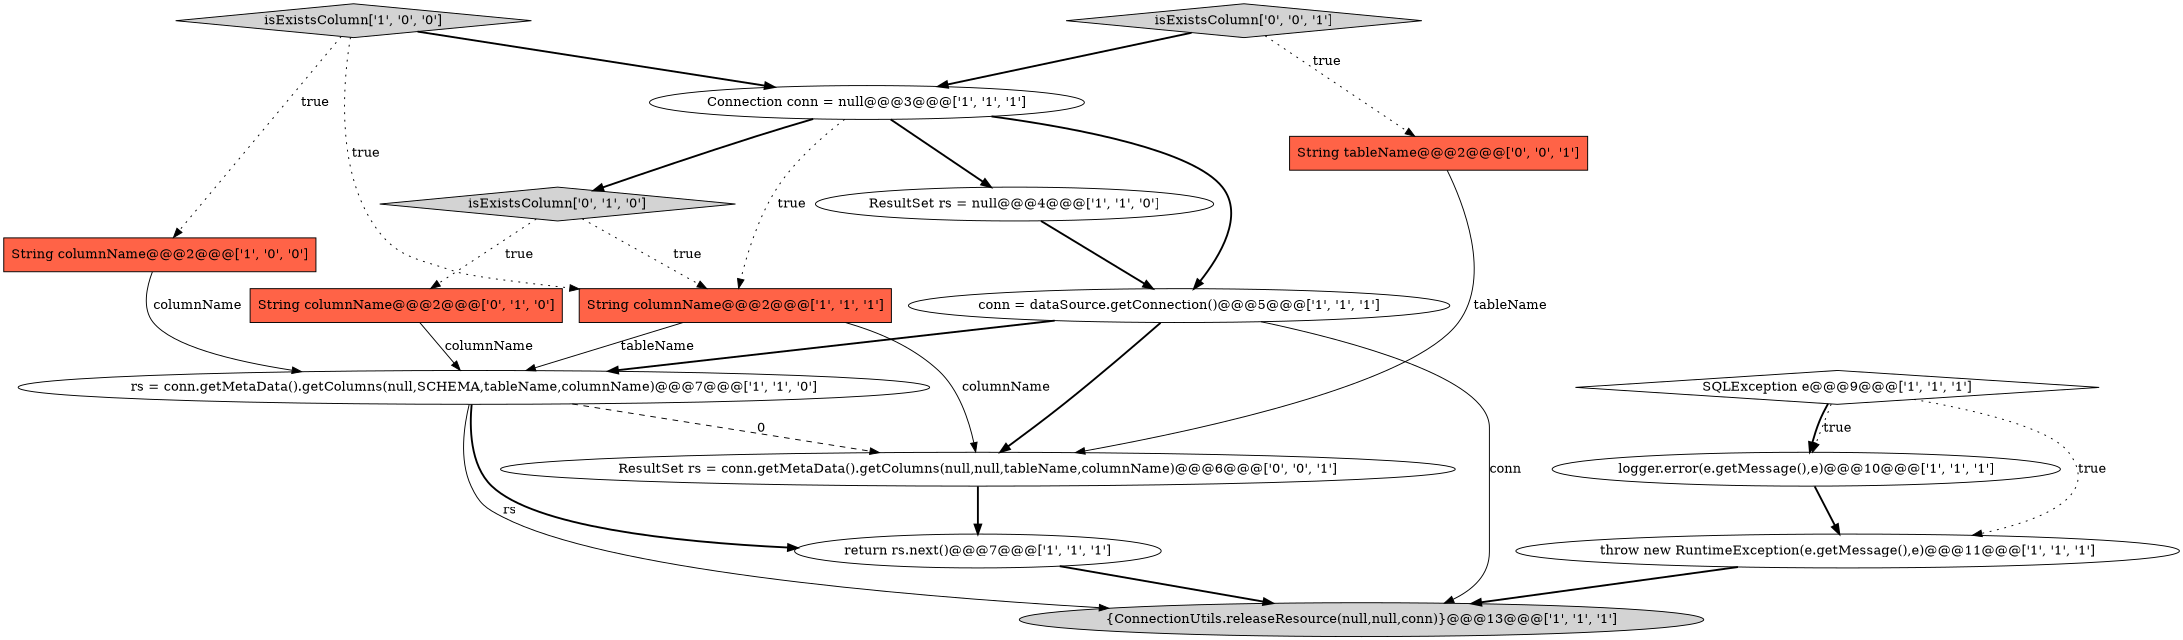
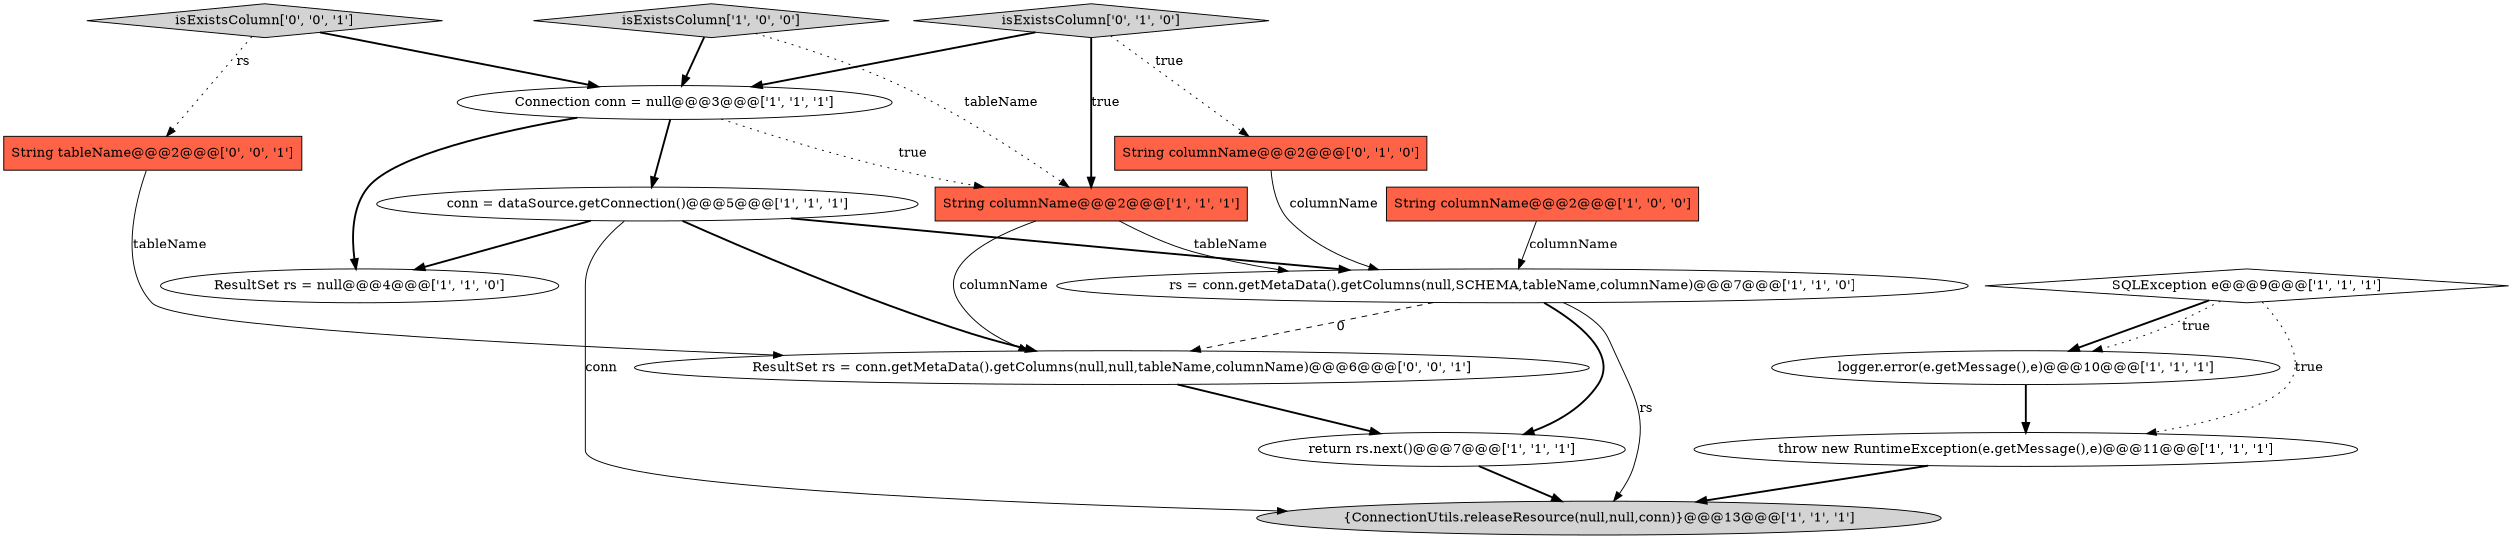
(1327, 62) -> (244, 62)
(260, 133) -> none
(708, 152) -> (899, 59)
(366, 153) -> (1001, 102)
(640, 251) -> (1091, 108)
(1093, 252) -> (508, 244)
